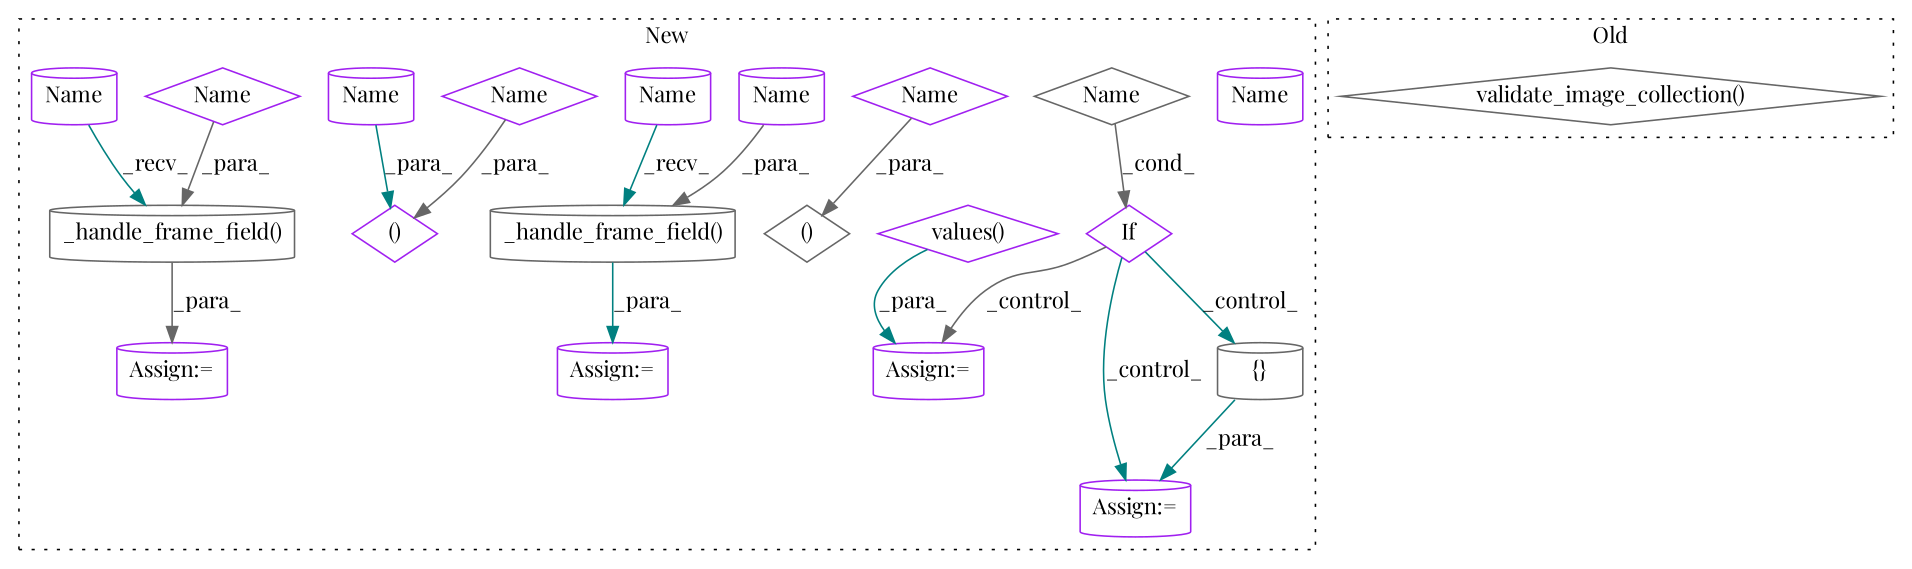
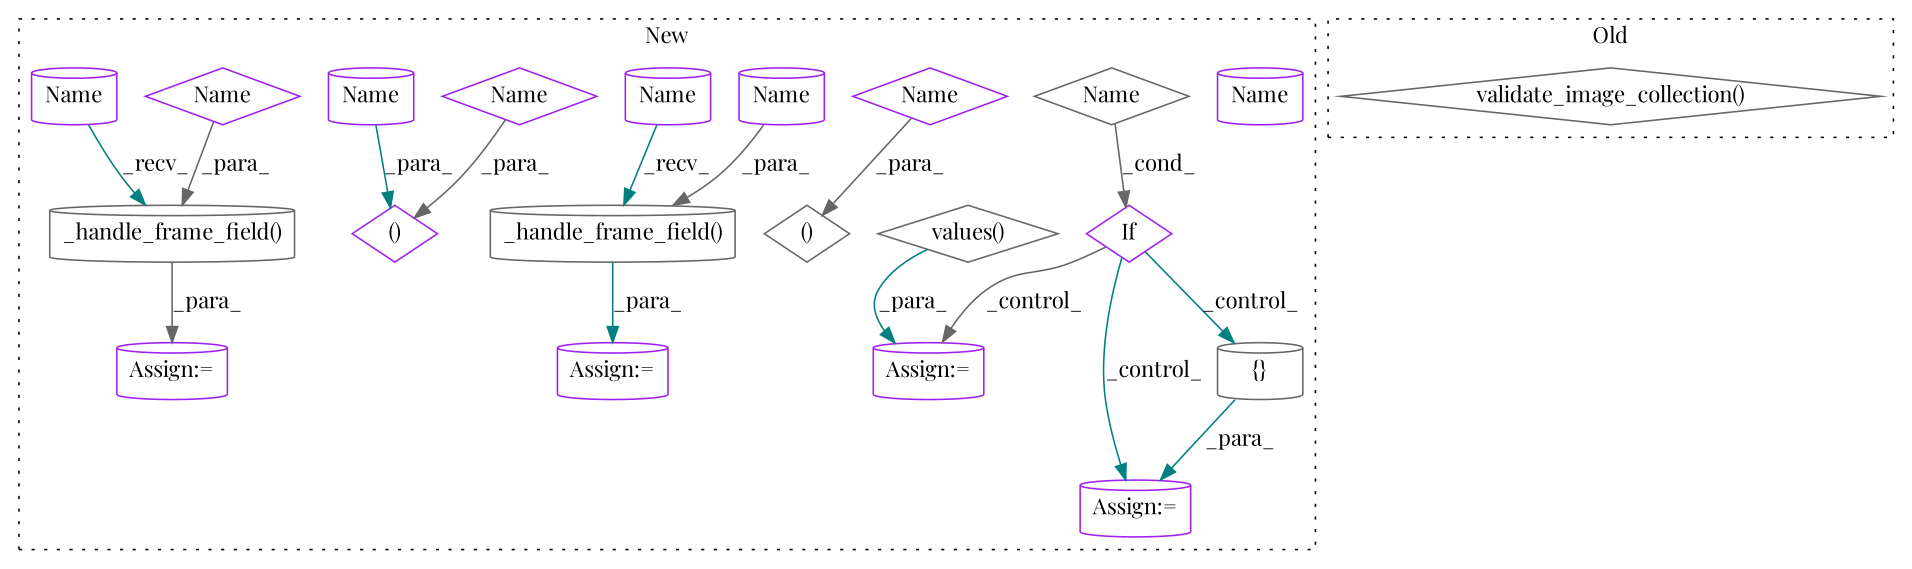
(968, 234) -> (968, 234)
